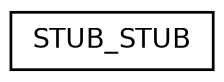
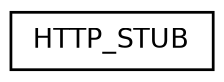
(112, 41) -> (112, 41)
